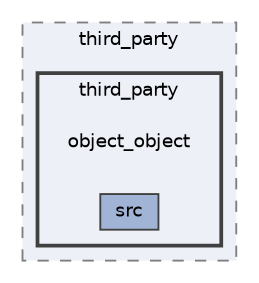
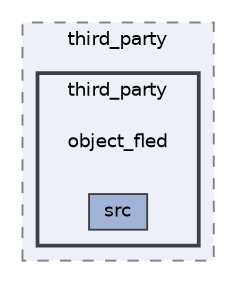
(129, 142) -> (118, 142)
